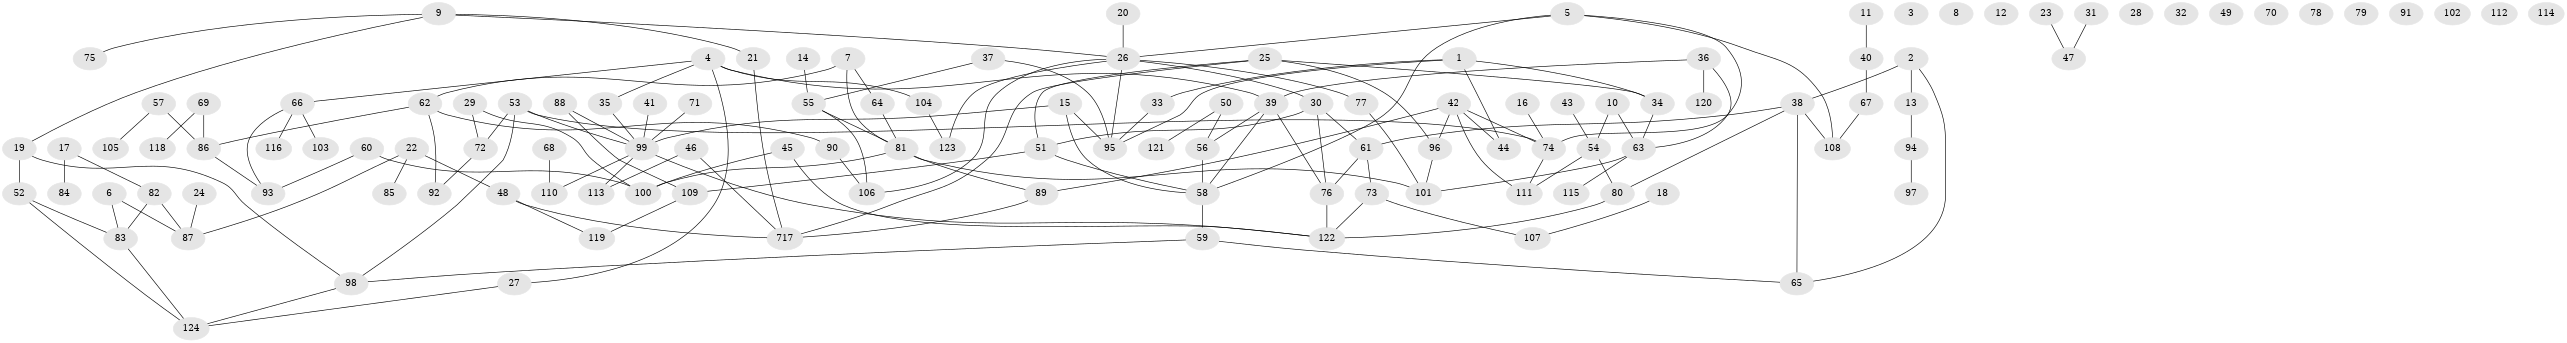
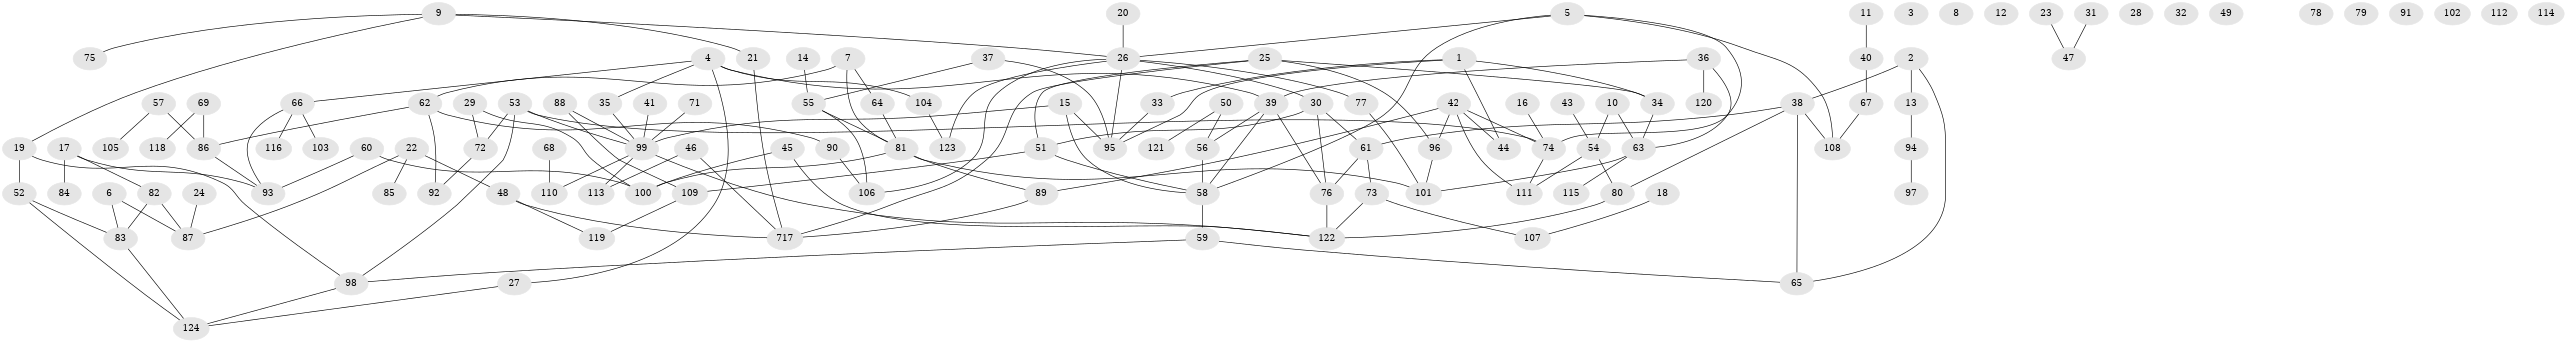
(2271, 14) -> none
none -> (166, 172)
